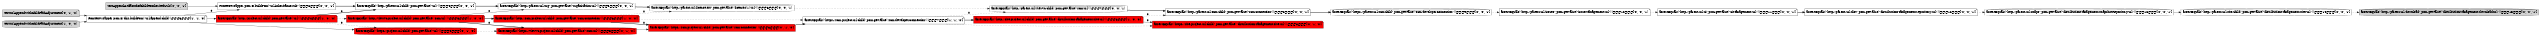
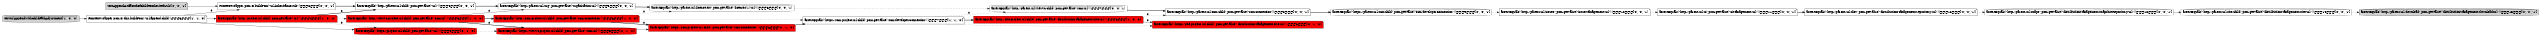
(41, 13) -> none
